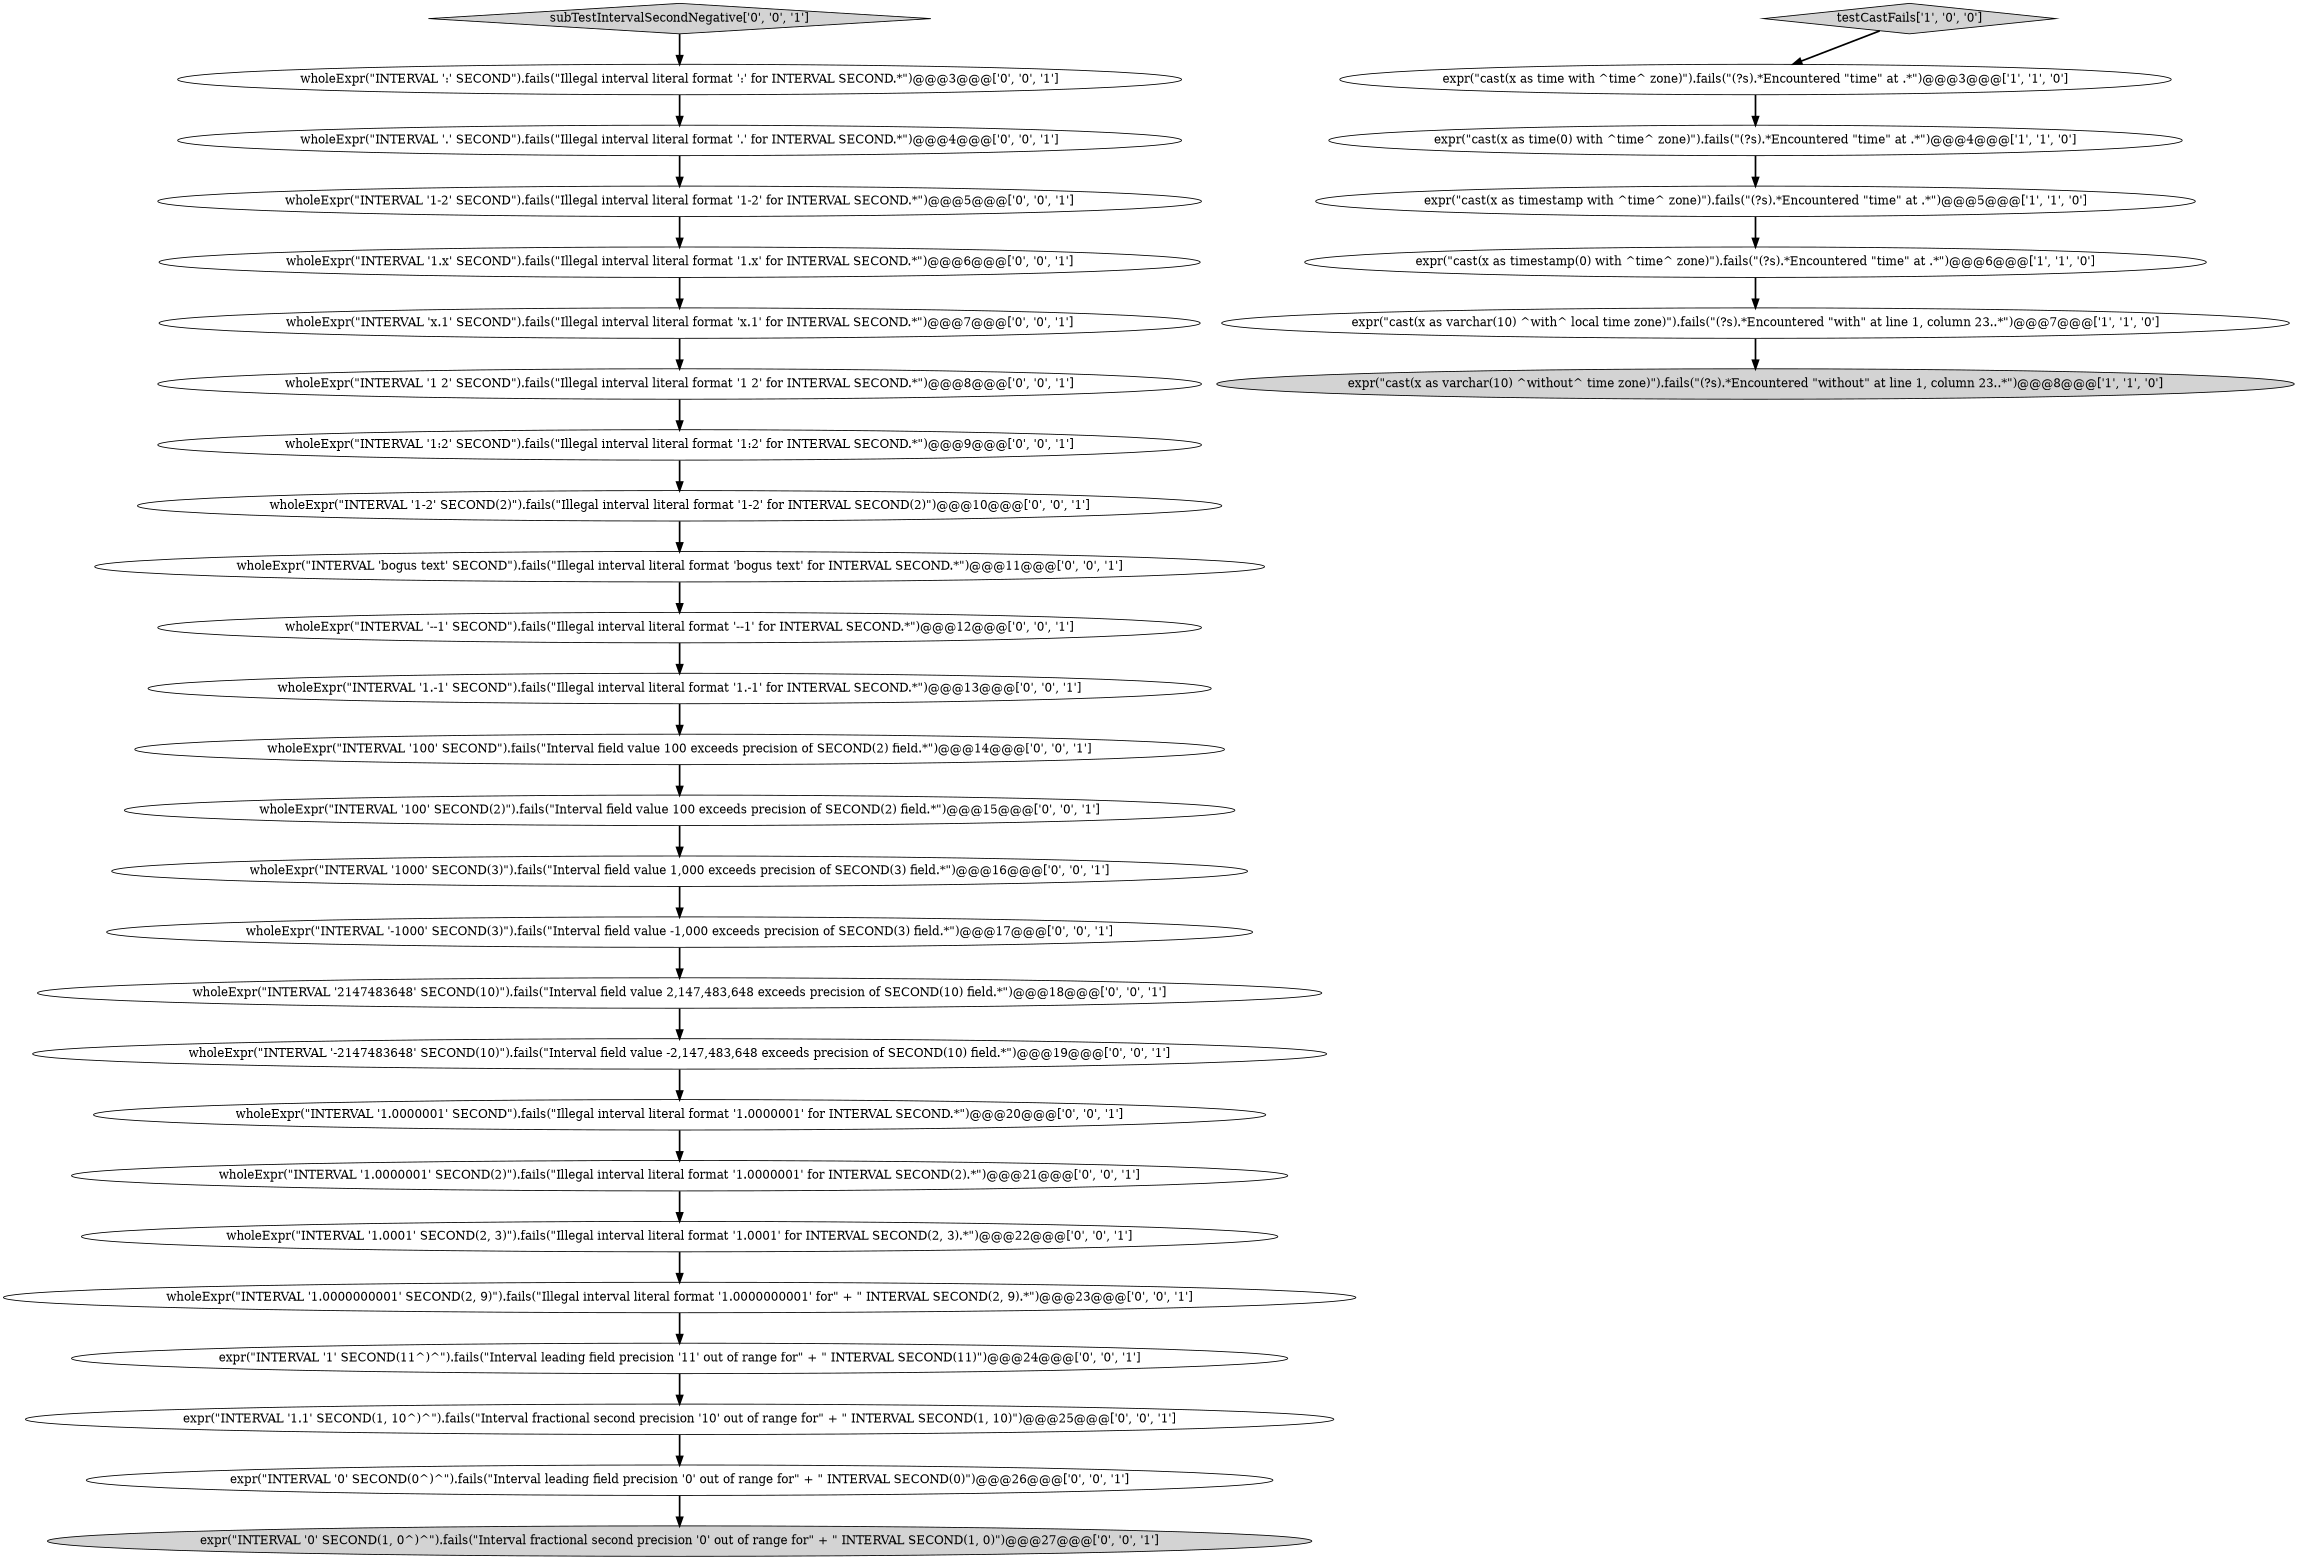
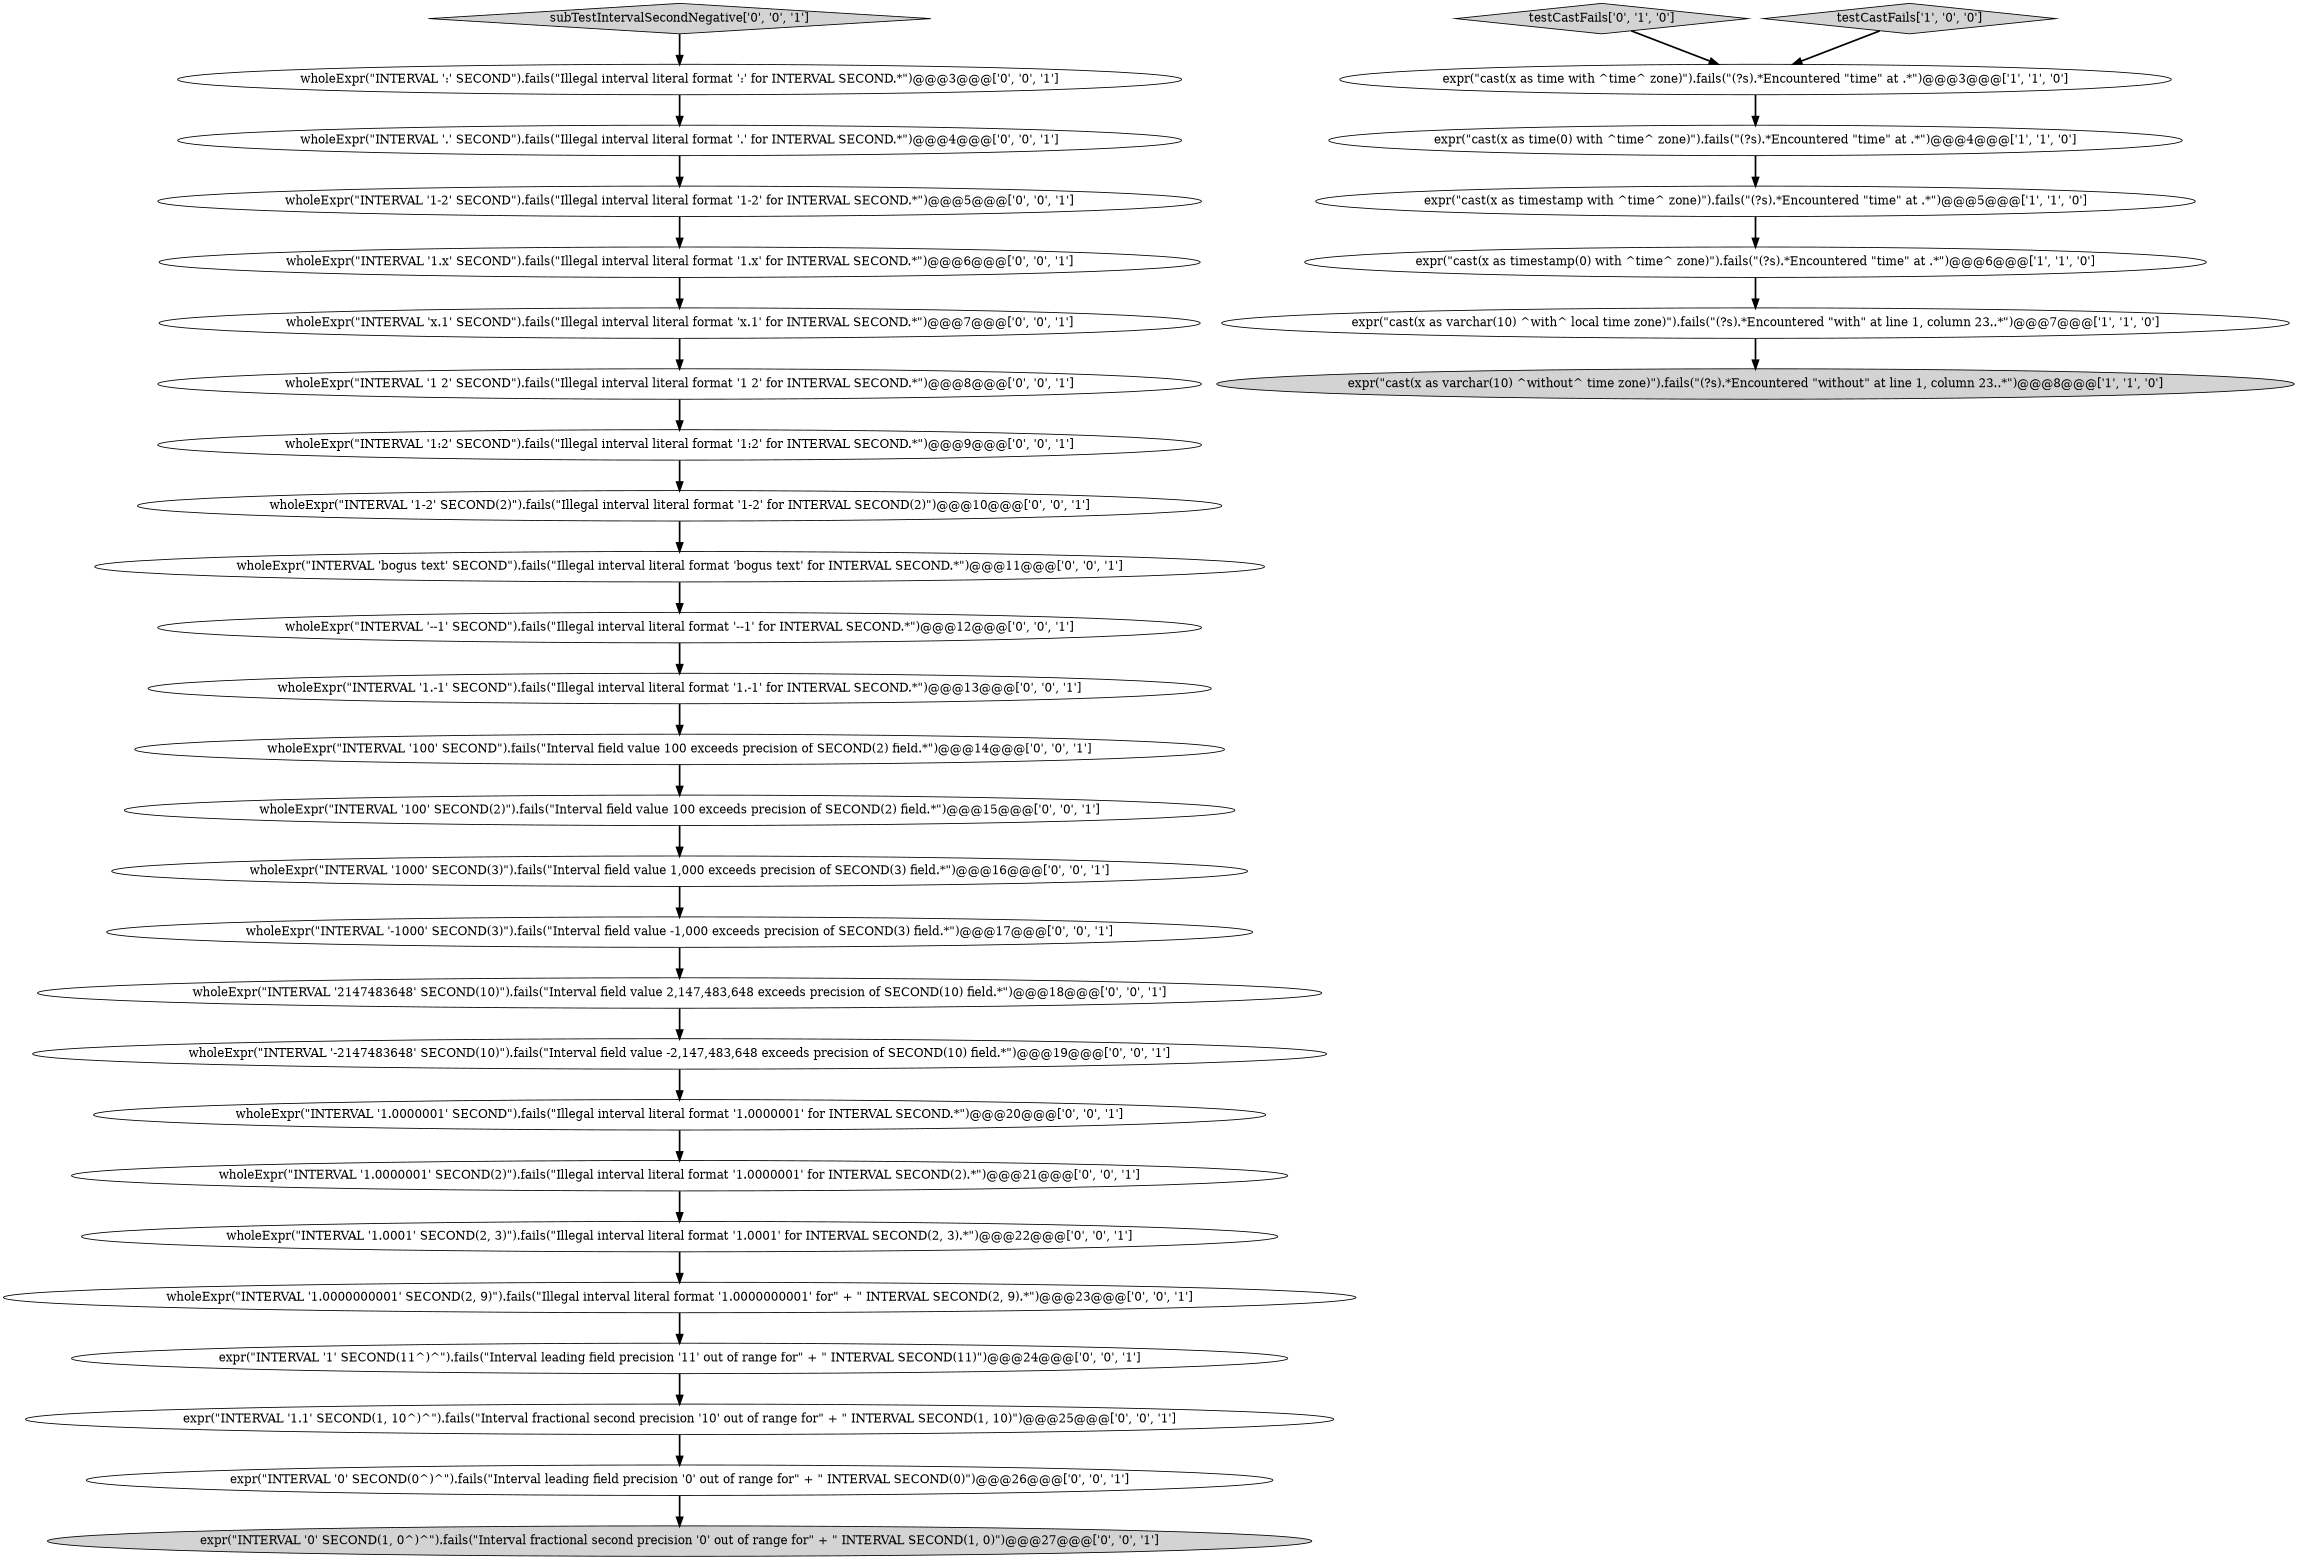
none -> (1602, 19)
